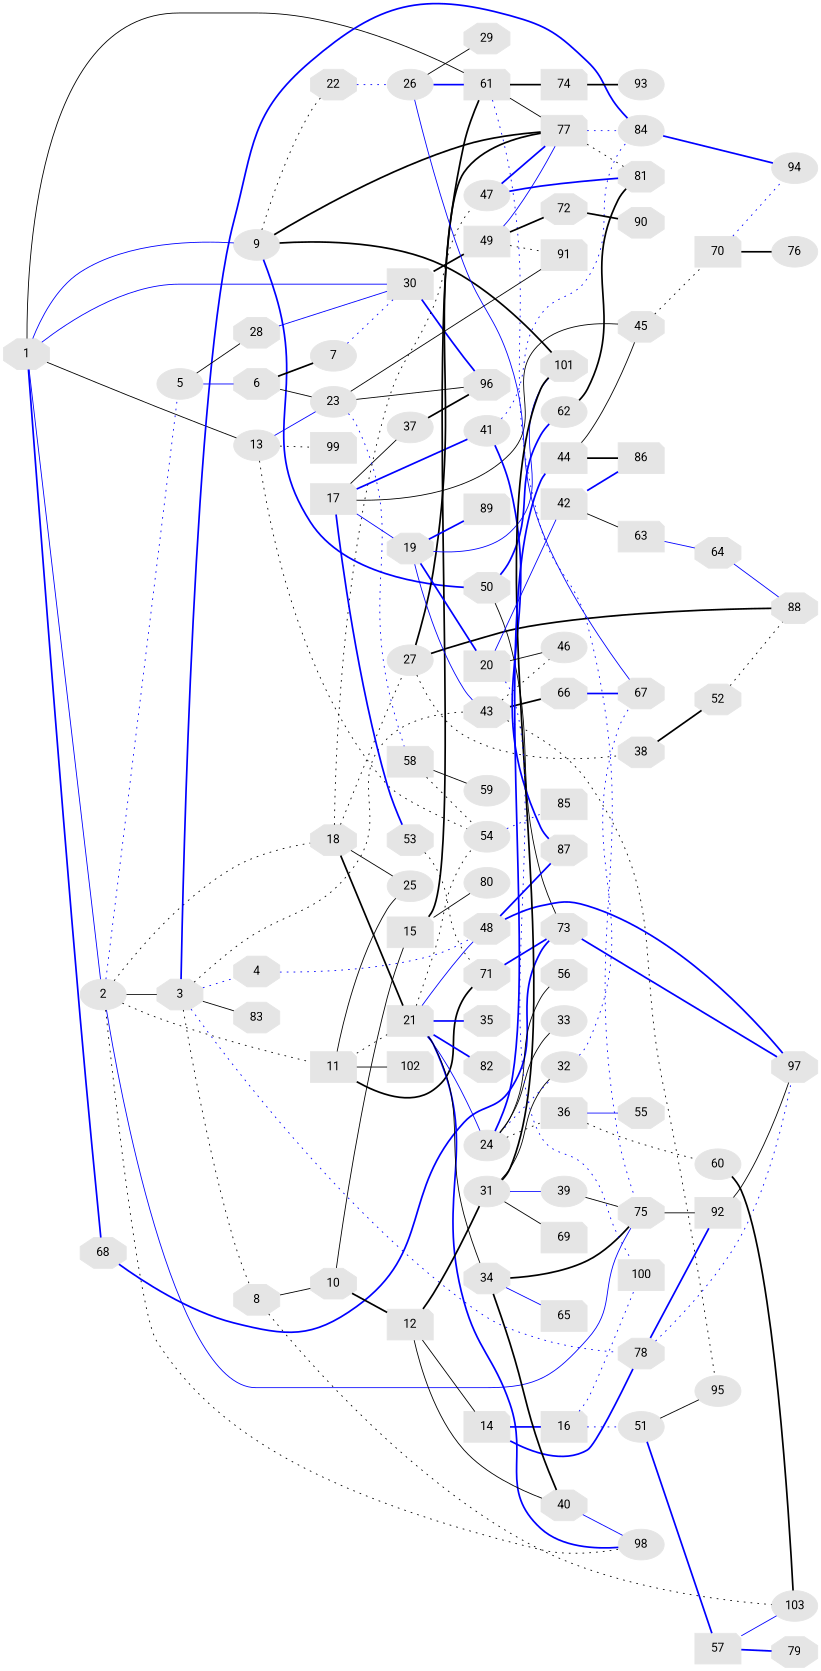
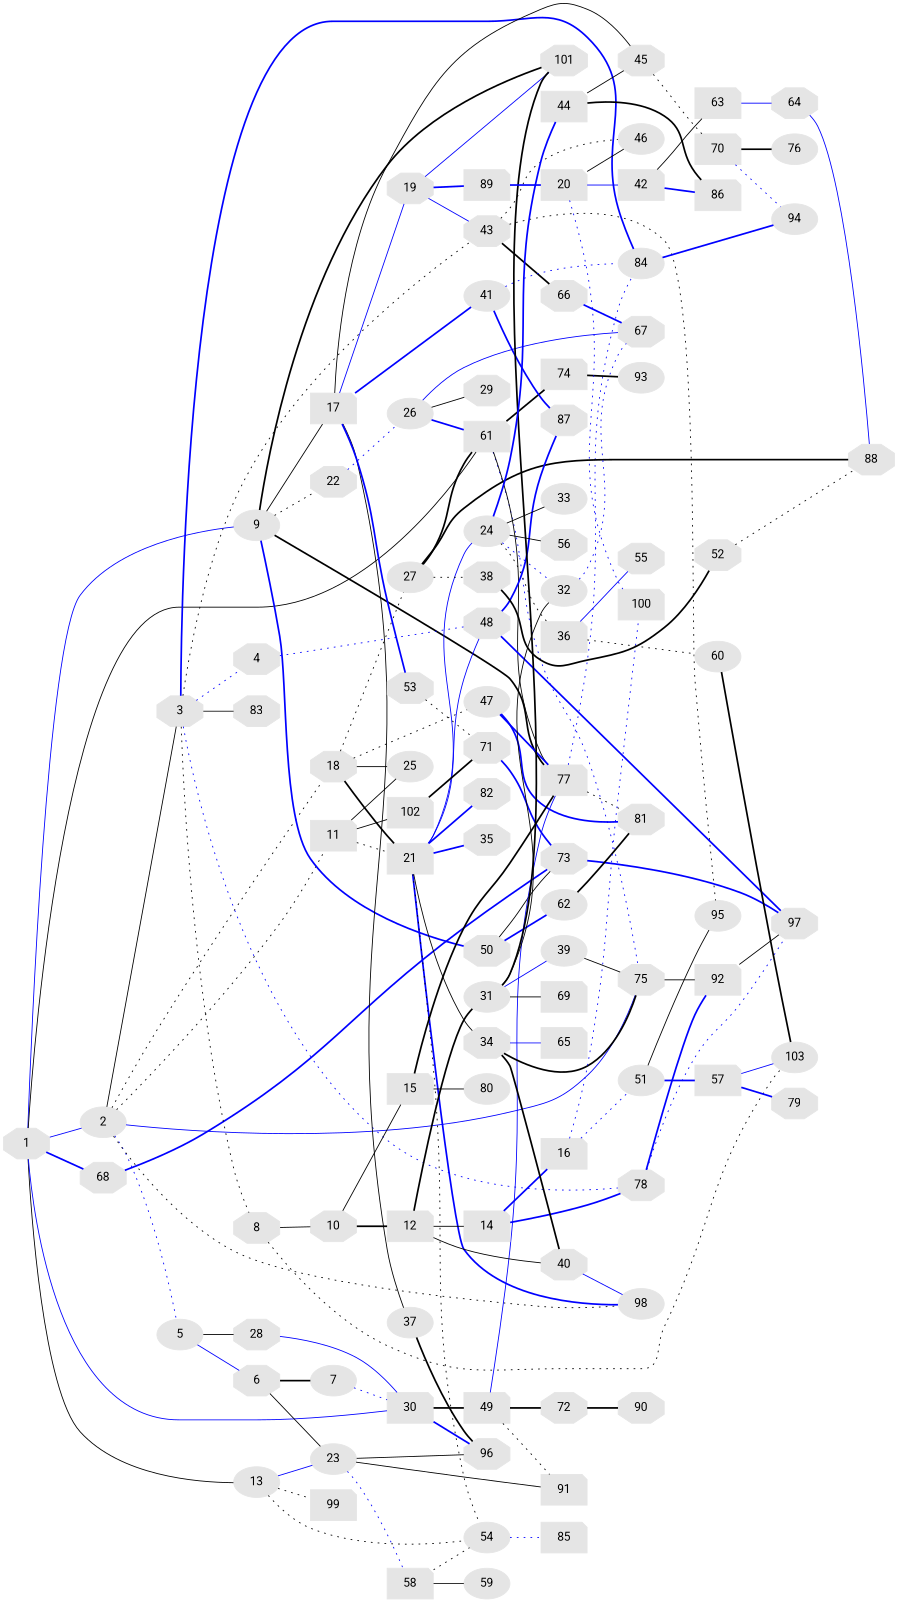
none -> (295, 468)
(450, 609) -> (529, 185)
(442, 1082) -> (444, 784)
